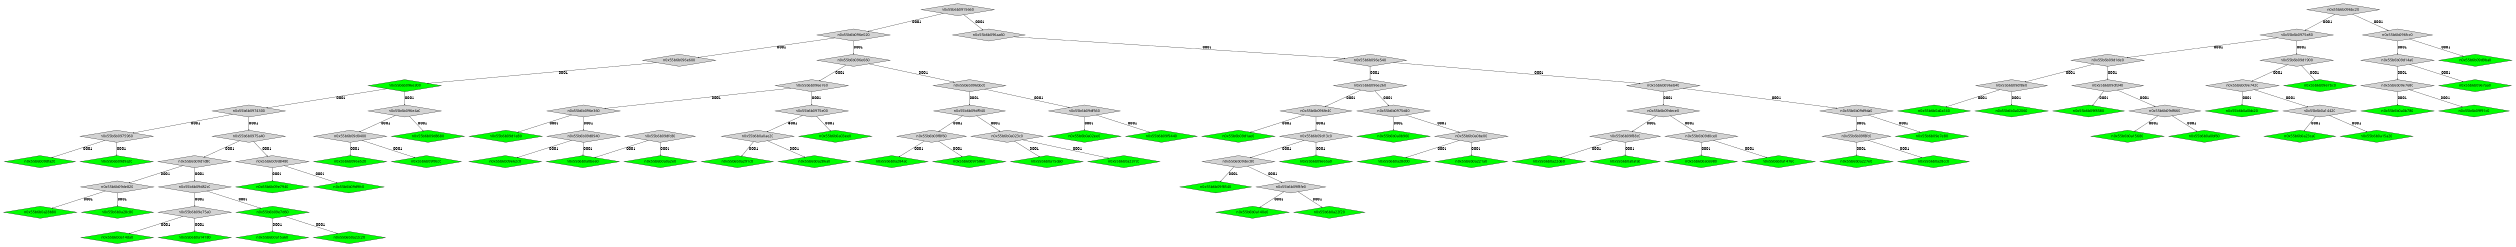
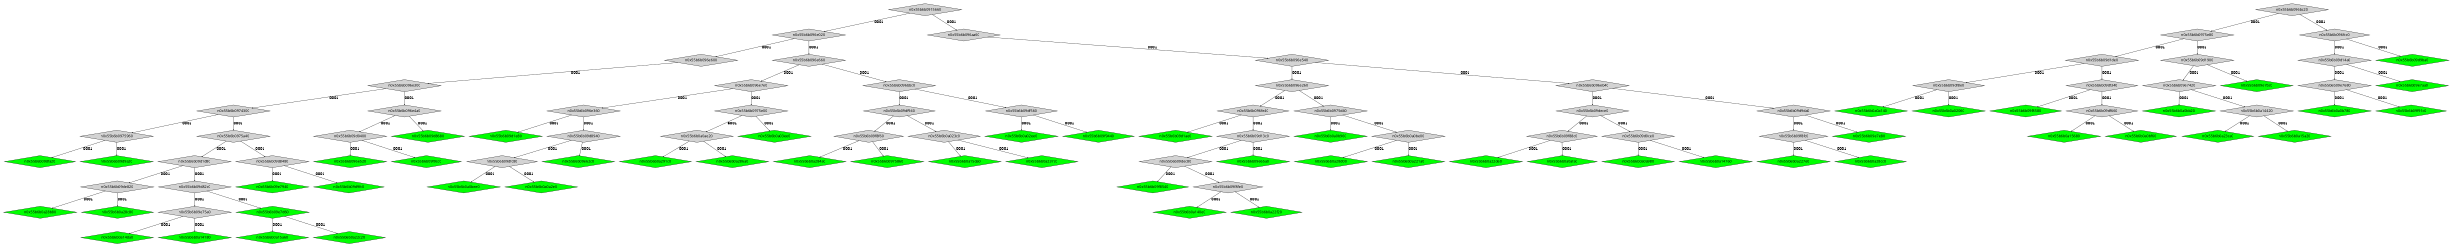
(405, 86) -> (404, 86)
(583, 149) -> (543, 149)
